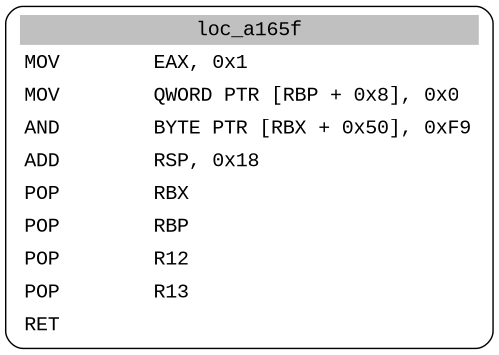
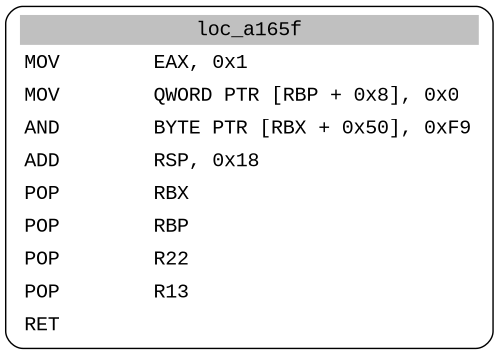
(107, 259) -> (107, 259)
